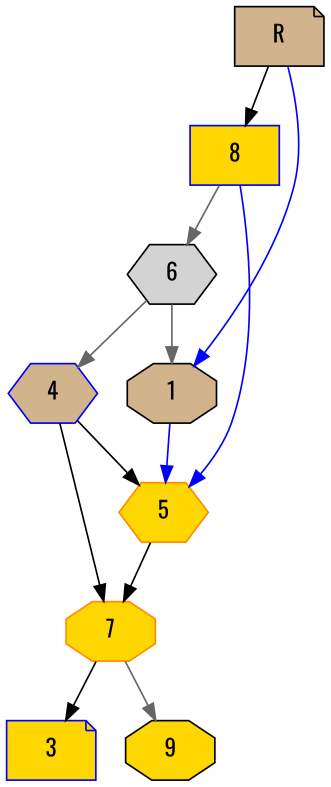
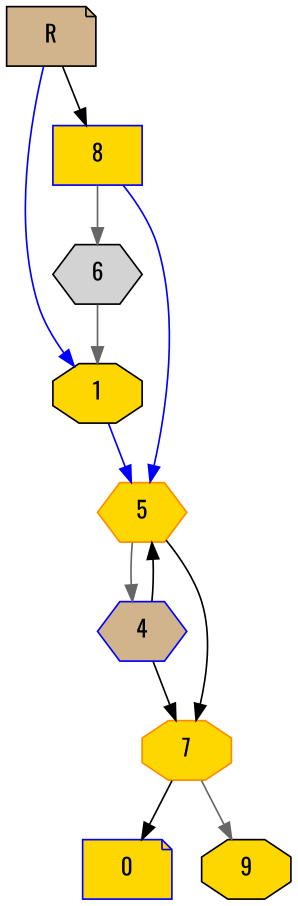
(118, 328) -> (131, 564)
(172, 393) -> (98, 393)
(51, 750) -> (127, 869)
